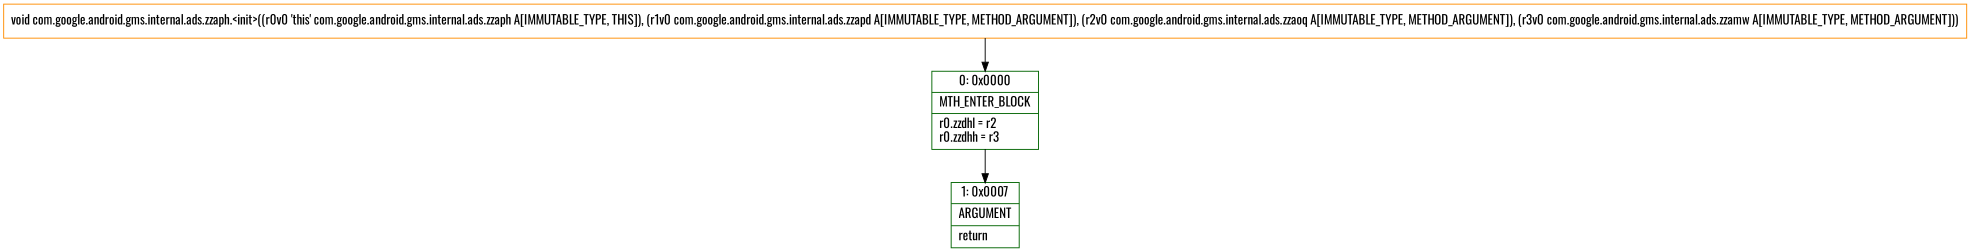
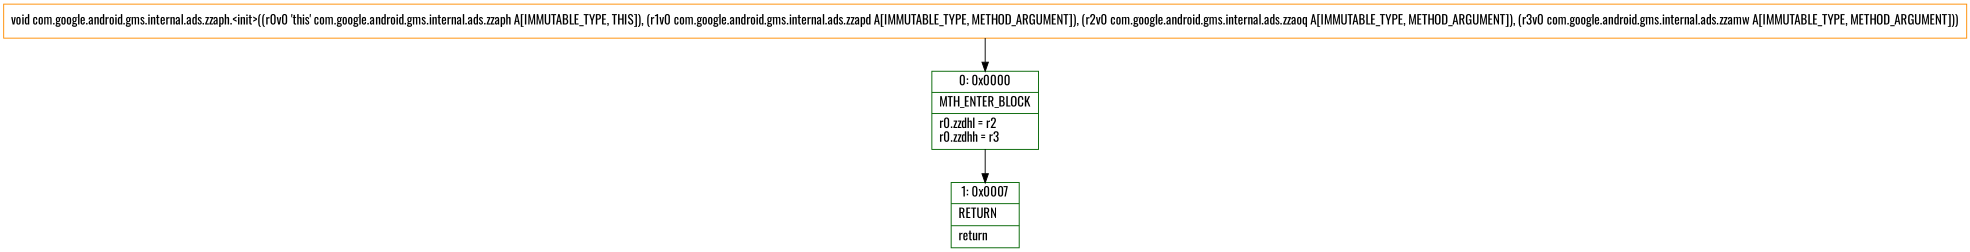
(985, 214) -> (978, 214)
